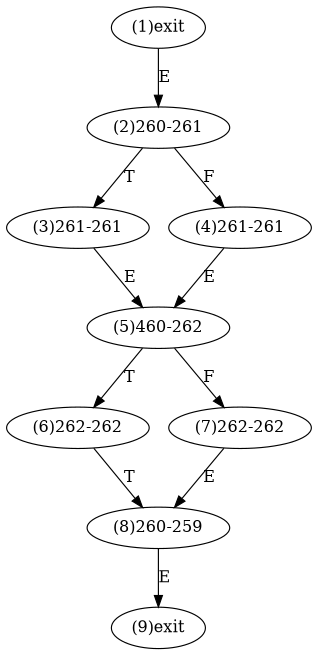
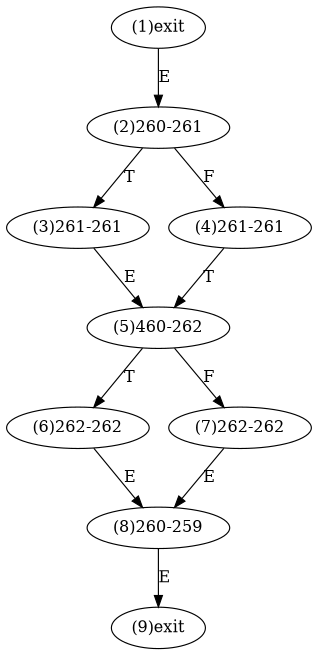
(210, 278) -> (209, 278)
(130, 478) -> (130, 478)
